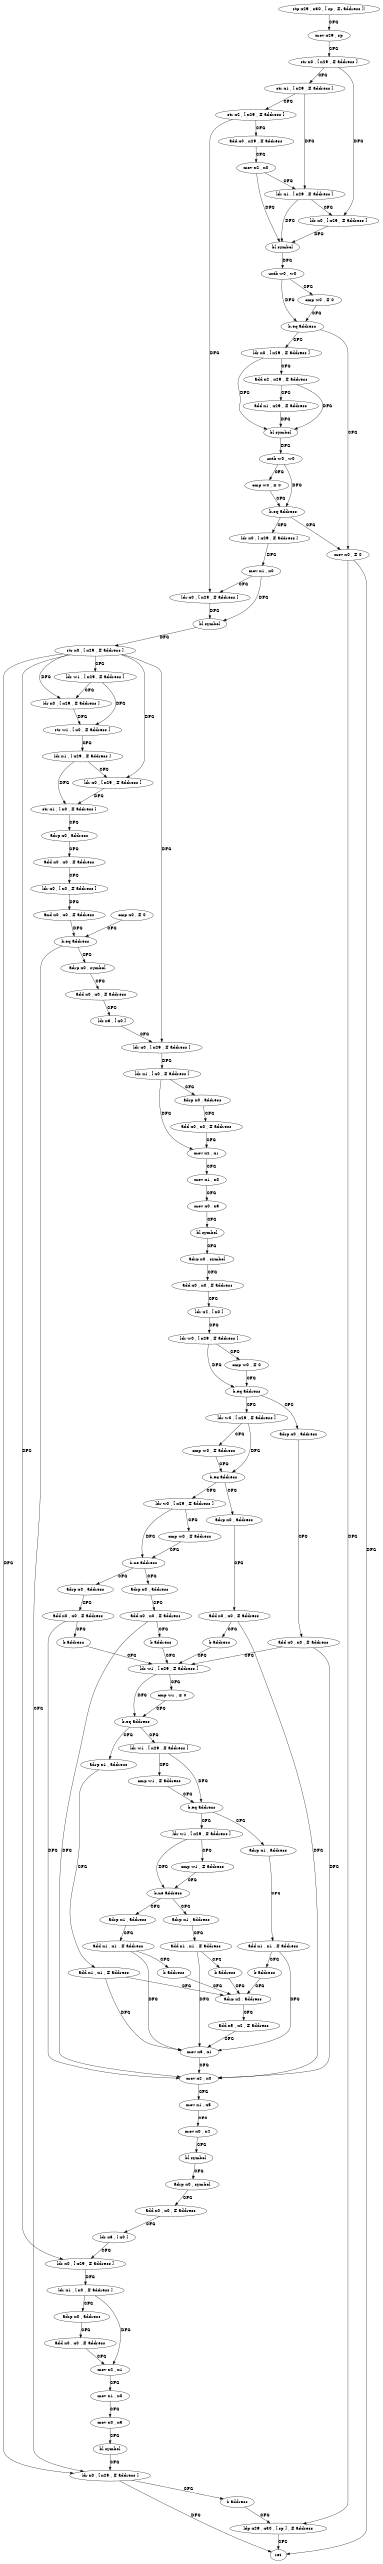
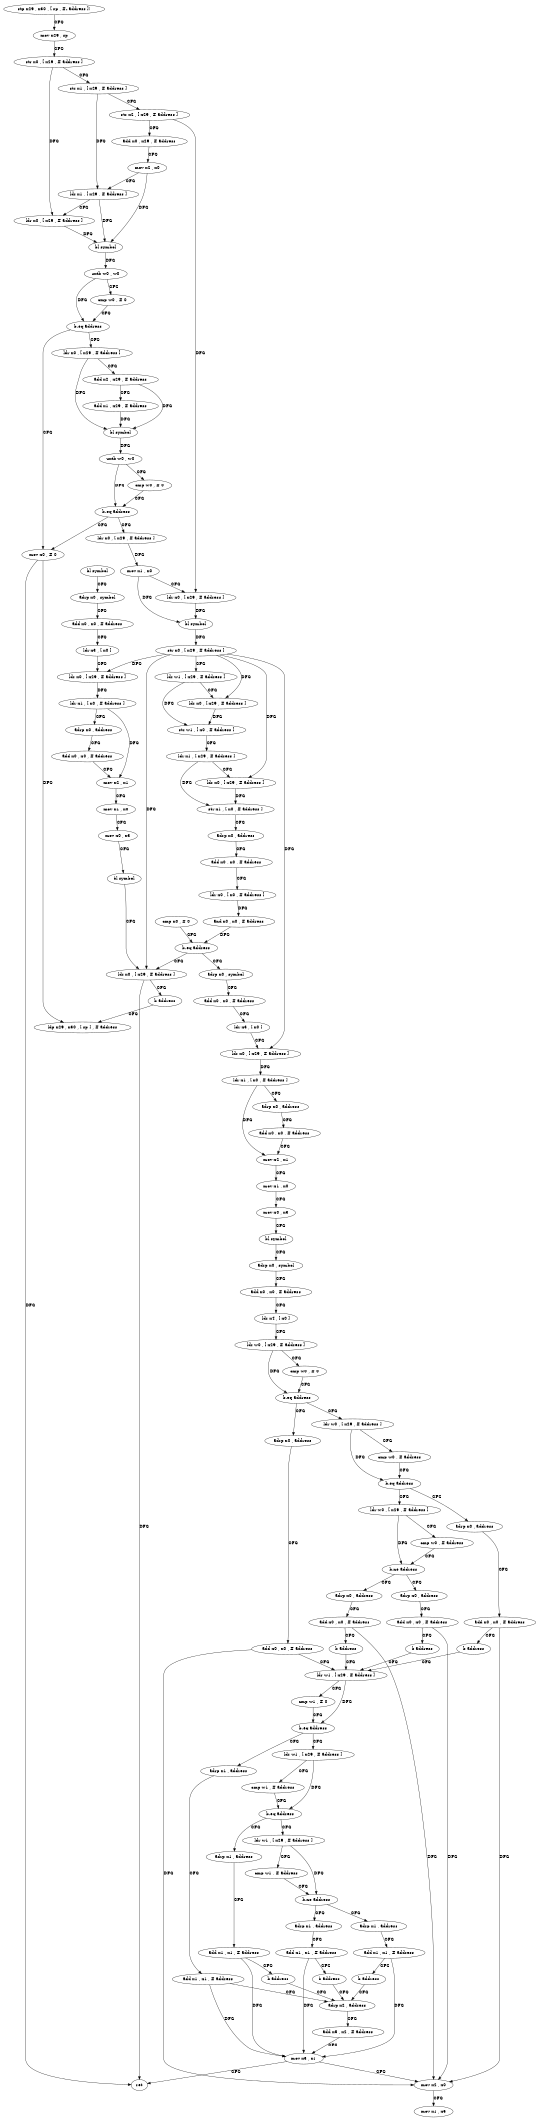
(198, 2132) -> none
(278, 2540) -> (219, 2072)
